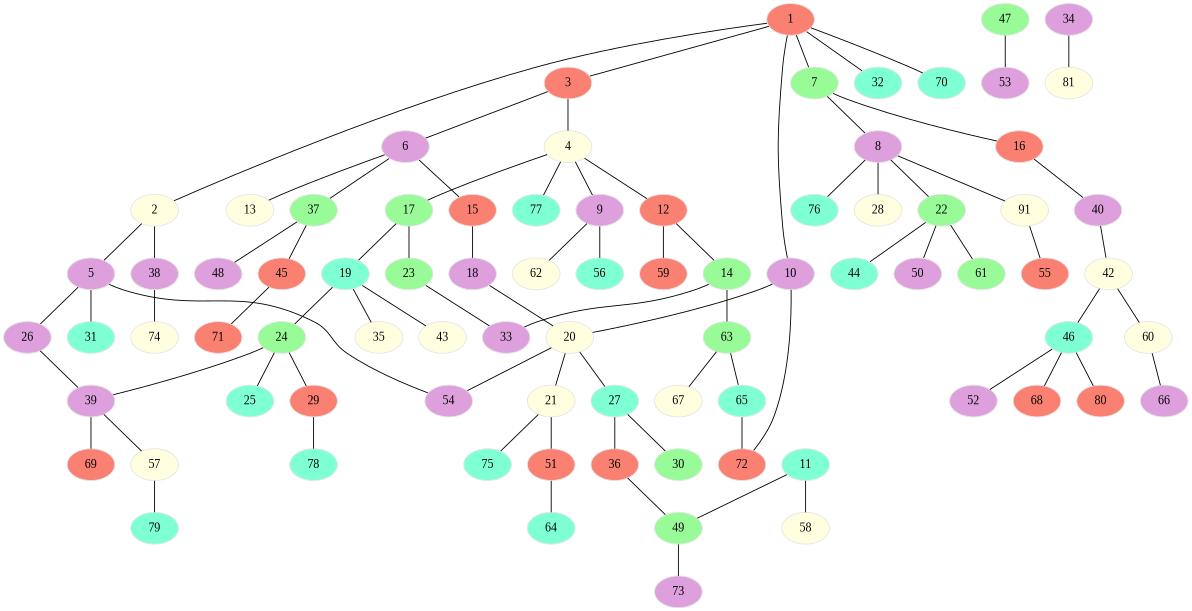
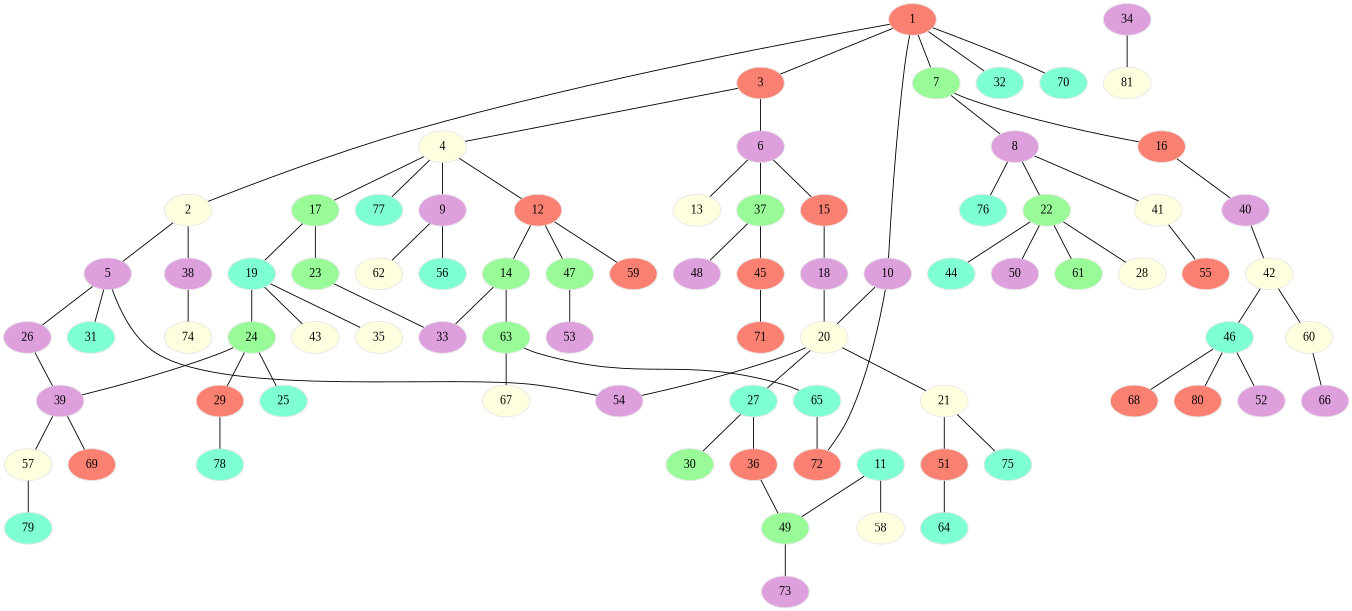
(878, 179) -> (1095, 242)
(1025, 210) -> (1158, 210)
none -> (554, 242)
